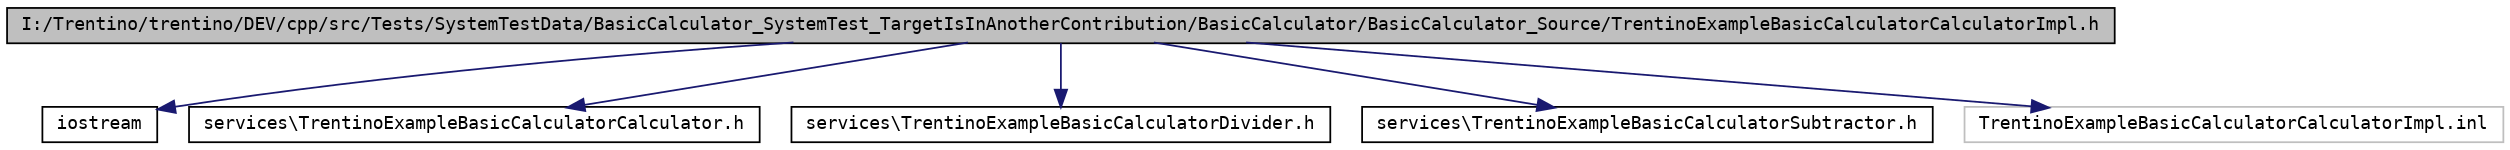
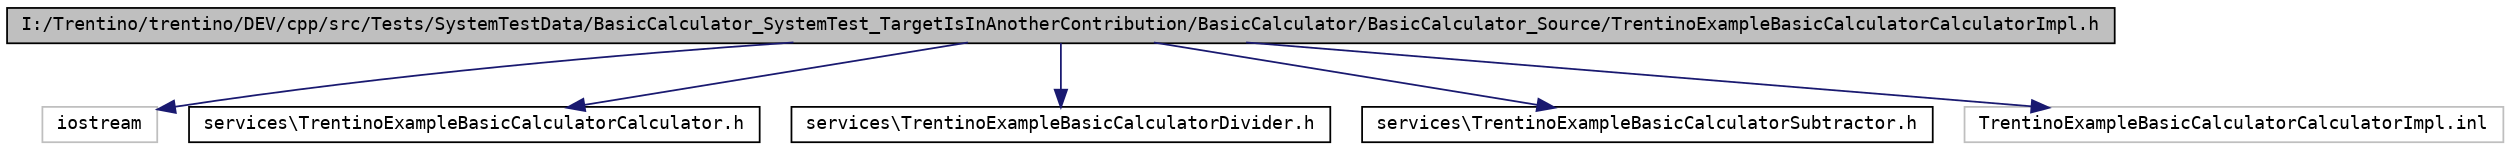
(100, 125) -> (100, 125)
